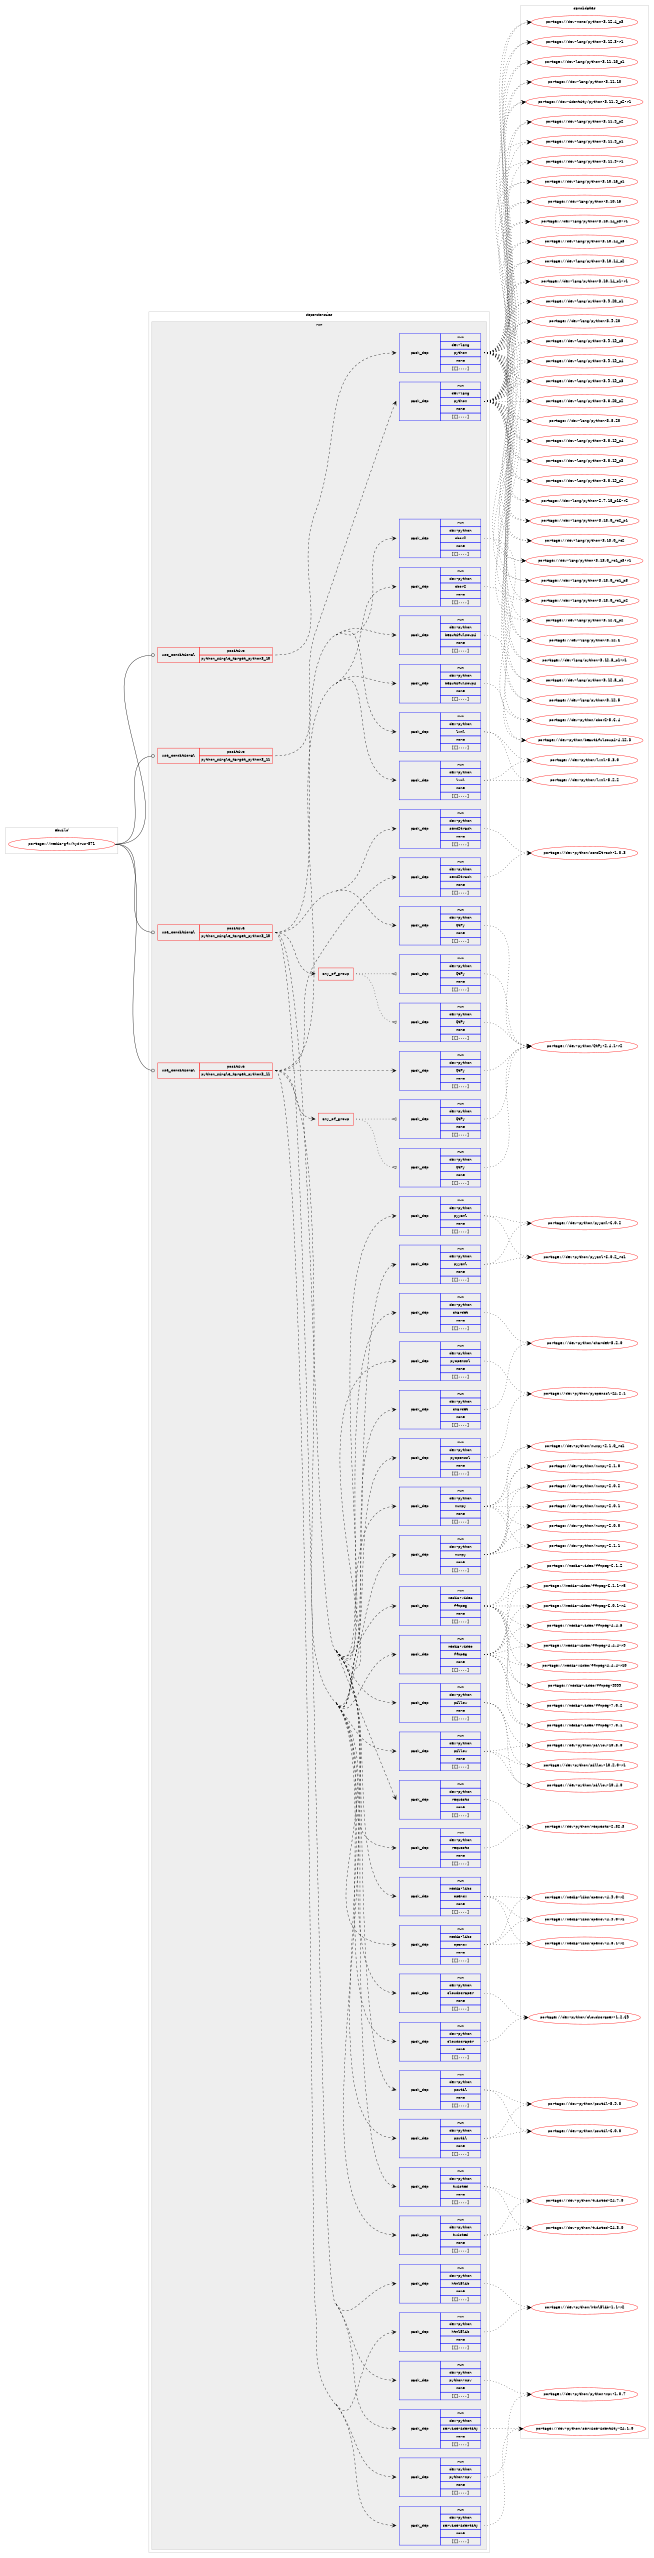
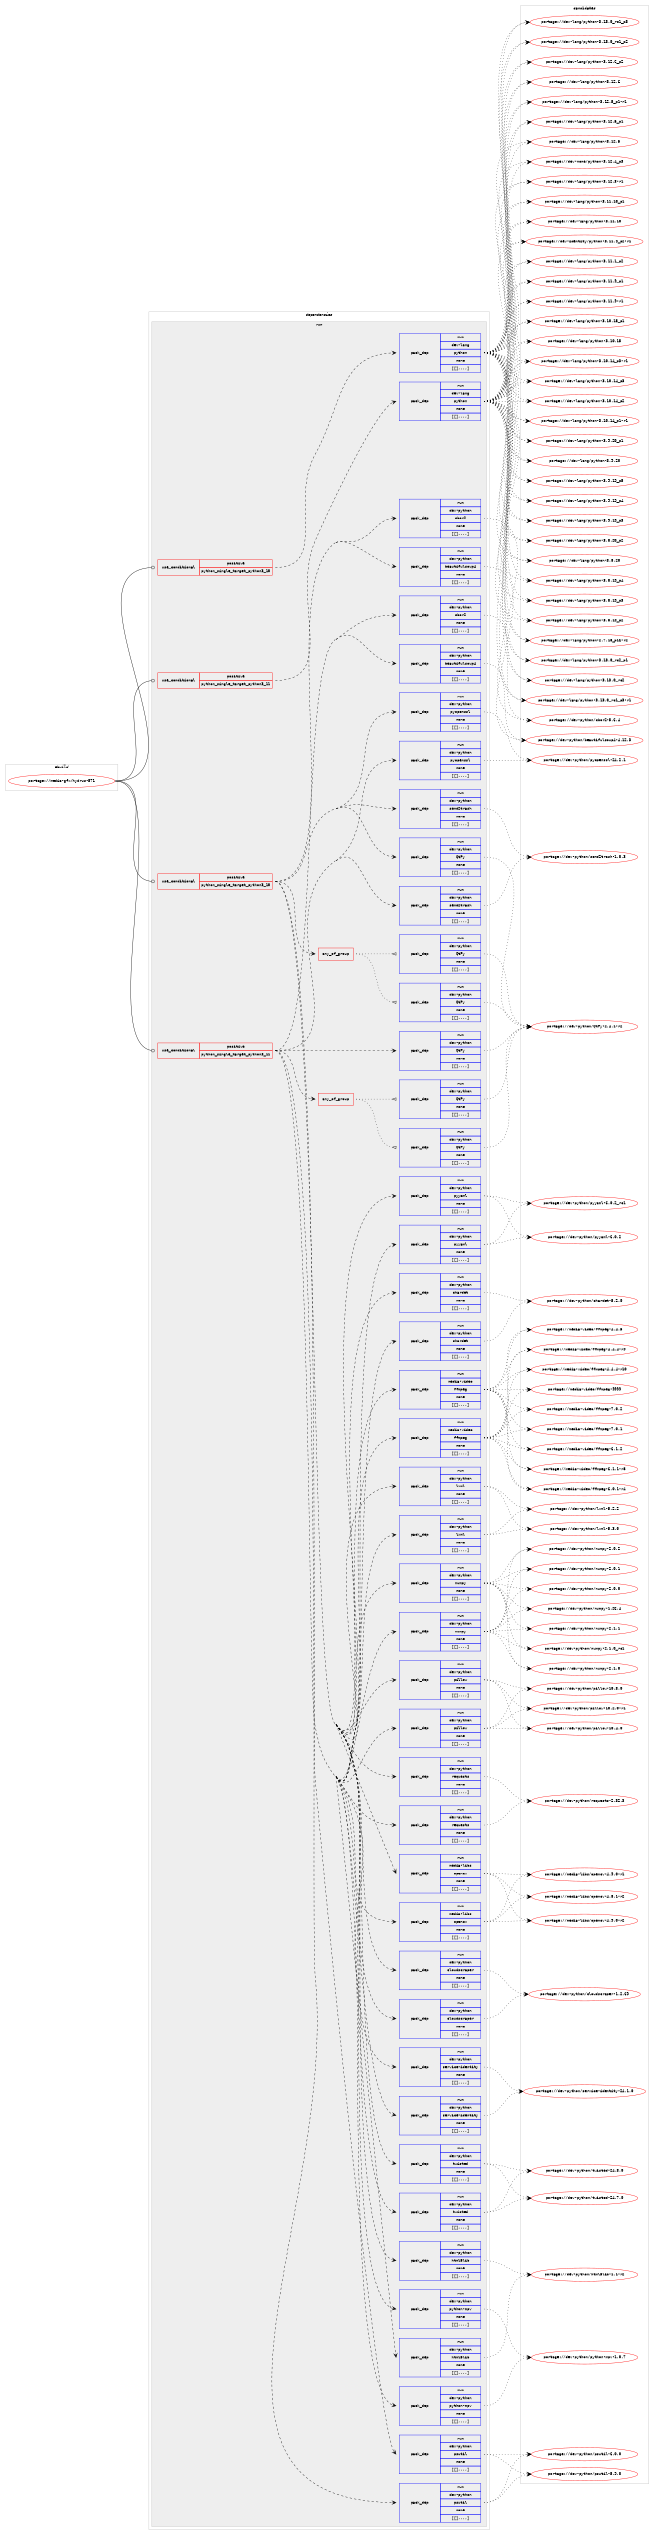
(585, 122) -> (585, 262)
none -> (585, 1609)
